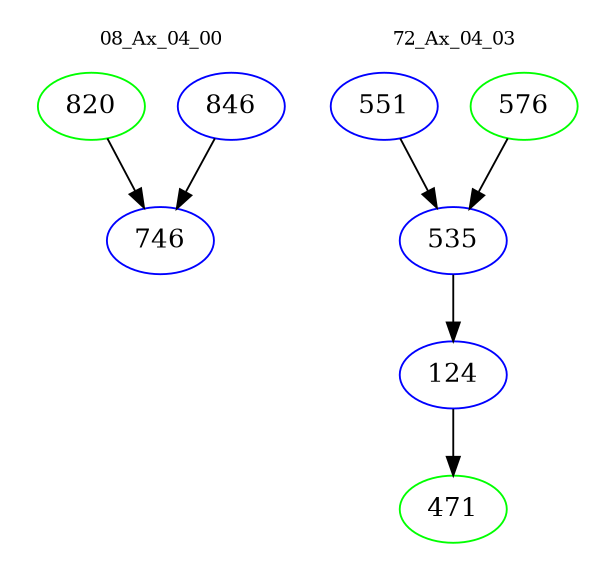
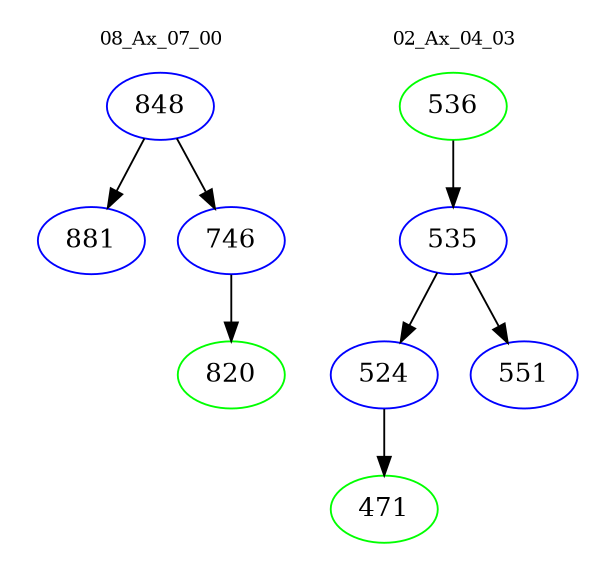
(161, 40) -> (161, 40)
(454, 40) -> (454, 40)
(231, 106) -> (160, 106)
(524, 106) -> (453, 106)
(121, 165) -> (231, 299)
(414, 165) -> (484, 299)
none -> (91, 241)
(453, 375) -> (384, 375)
